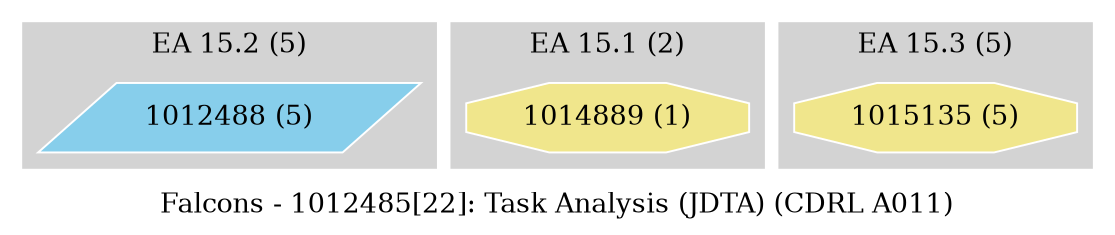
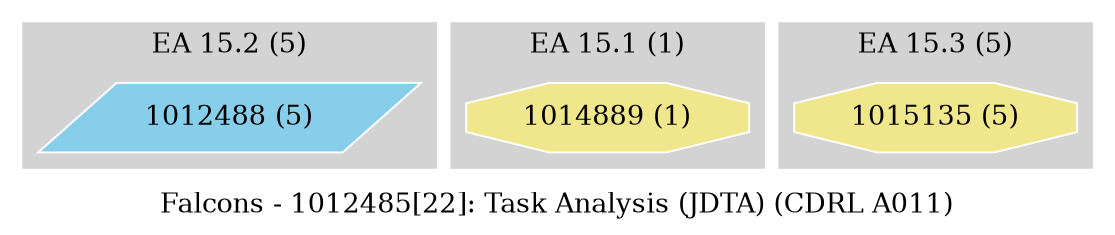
(608, 45) -> (608, 45)
